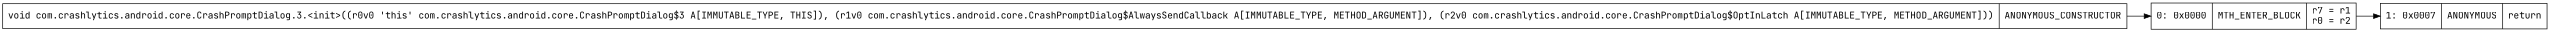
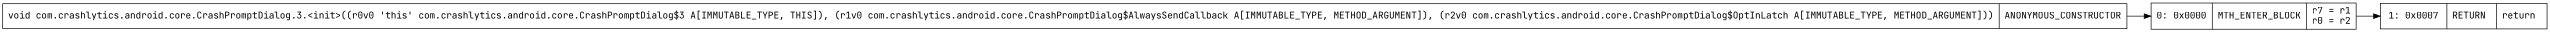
(2472, 16) -> (2469, 16)
